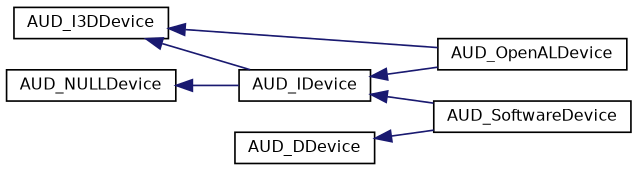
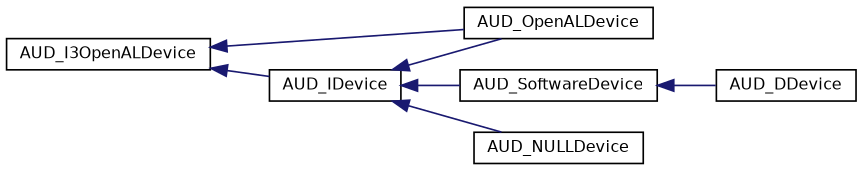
(91, 23) -> (108, 54)
(216, 85) -> (455, 119)
(413, 133) -> (695, 85)
